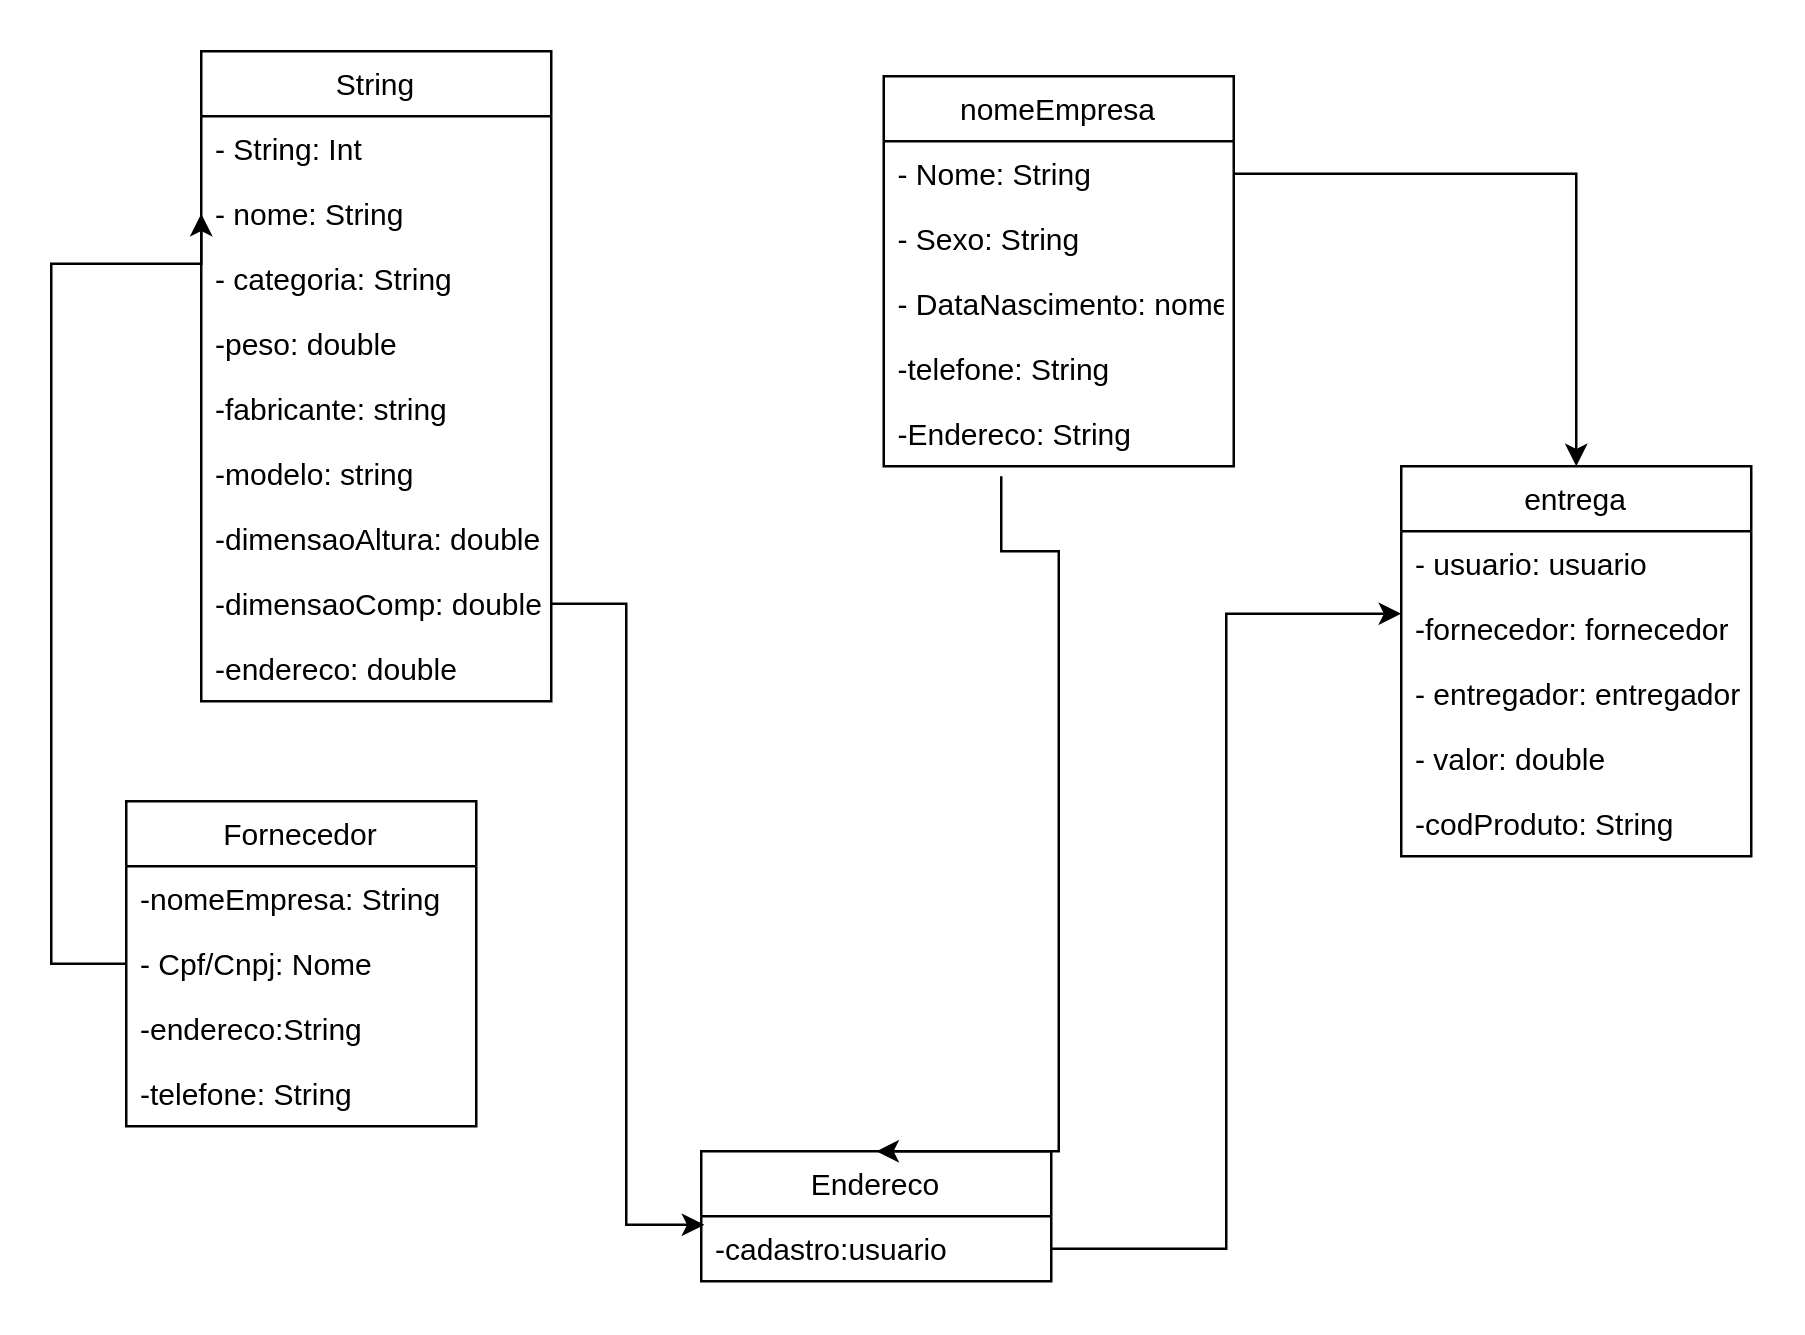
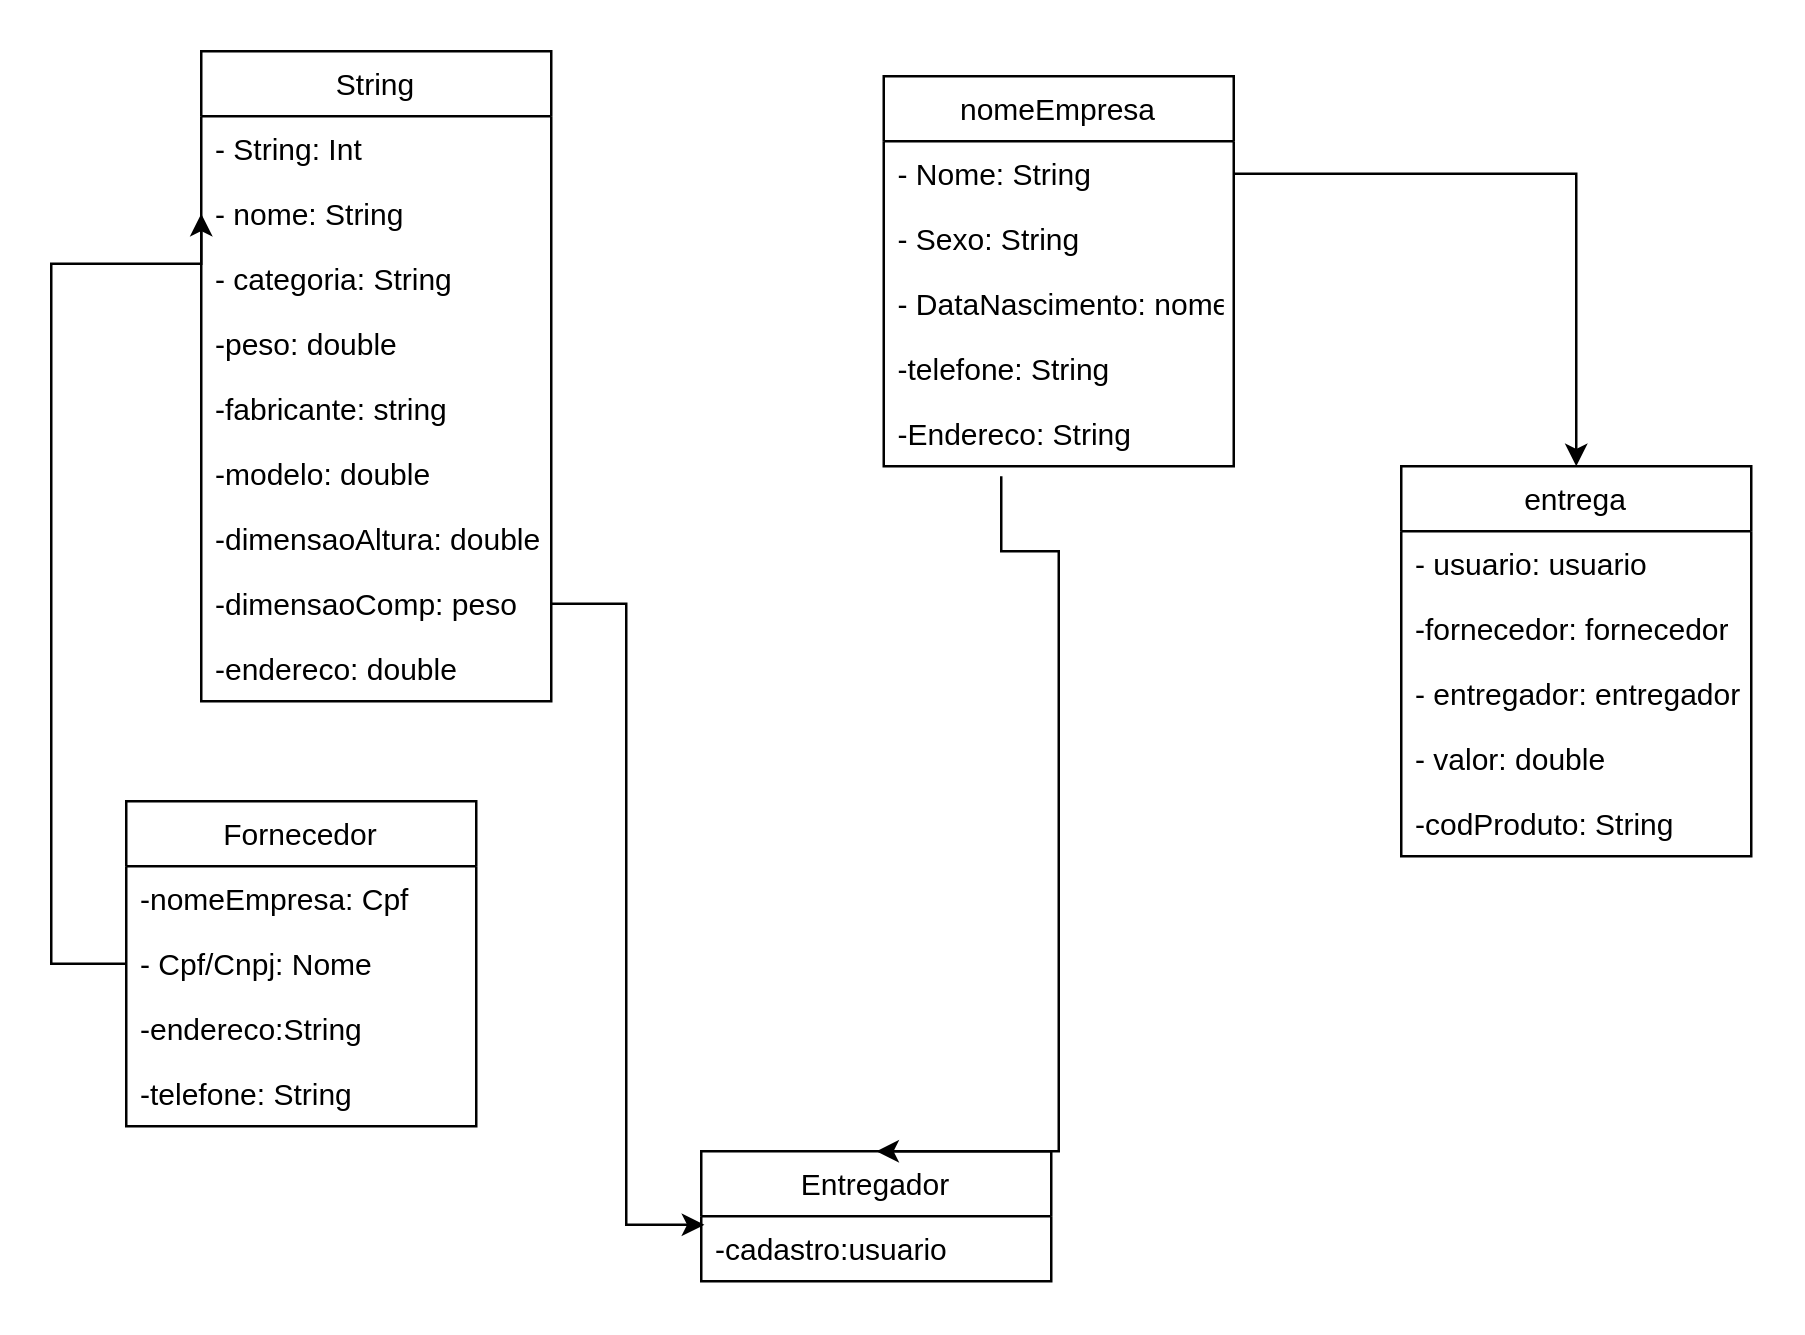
(325, 475) -> (325, 475)
(376, 605) -> (363, 605)
(296, 900) -> (275, 900)
(1226, 940) -> none
(875, 1185) -> (875, 1185)
